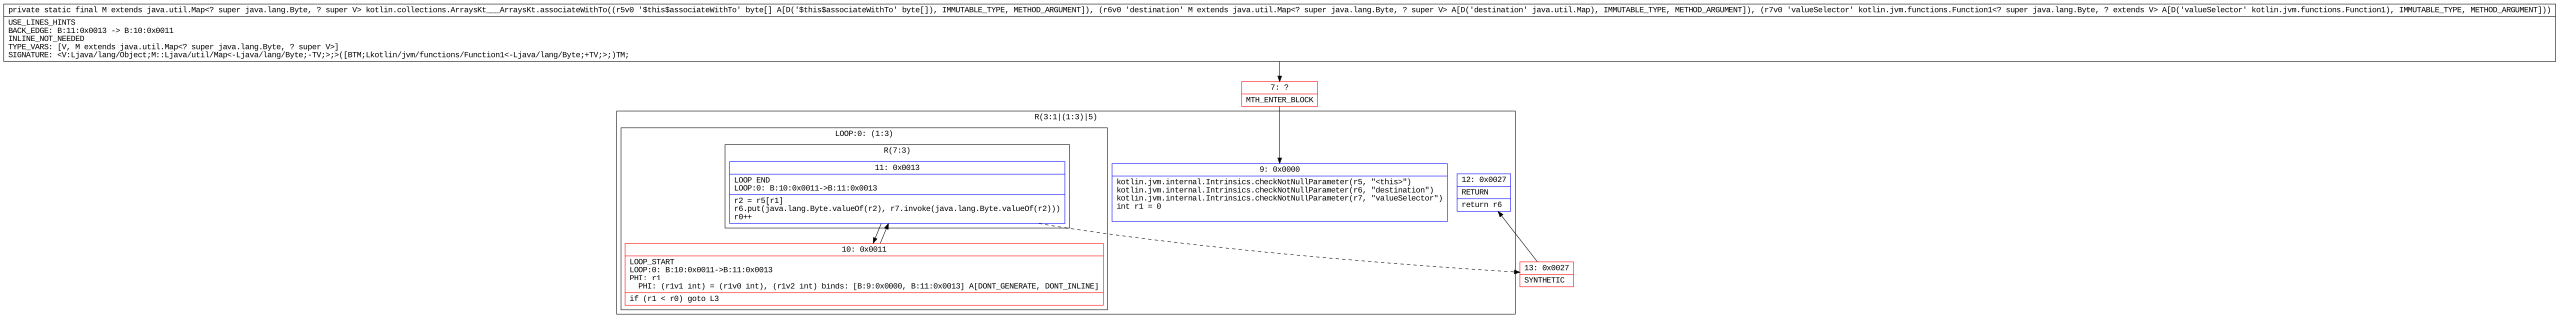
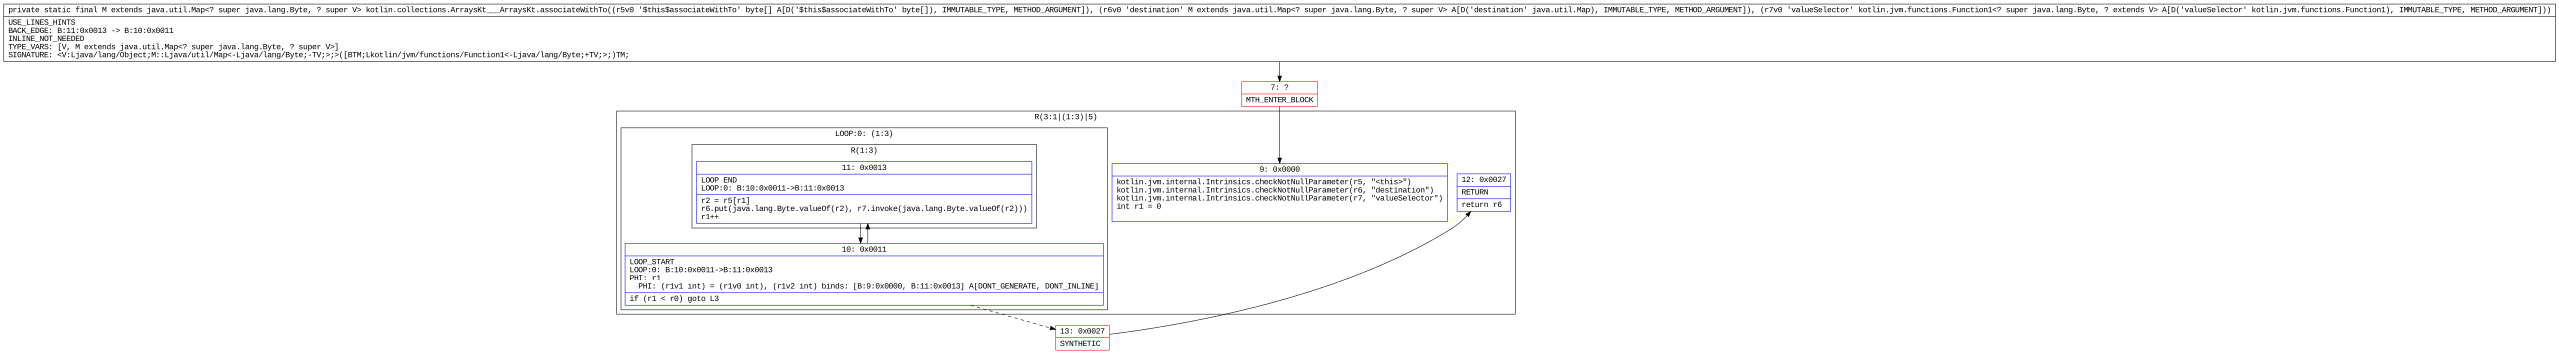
(897, 151) -> (864, 151)
(743, 217) -> (710, 217)
(1276, 253) -> (1014, 318)
(864, 274) -> (864, 274)
